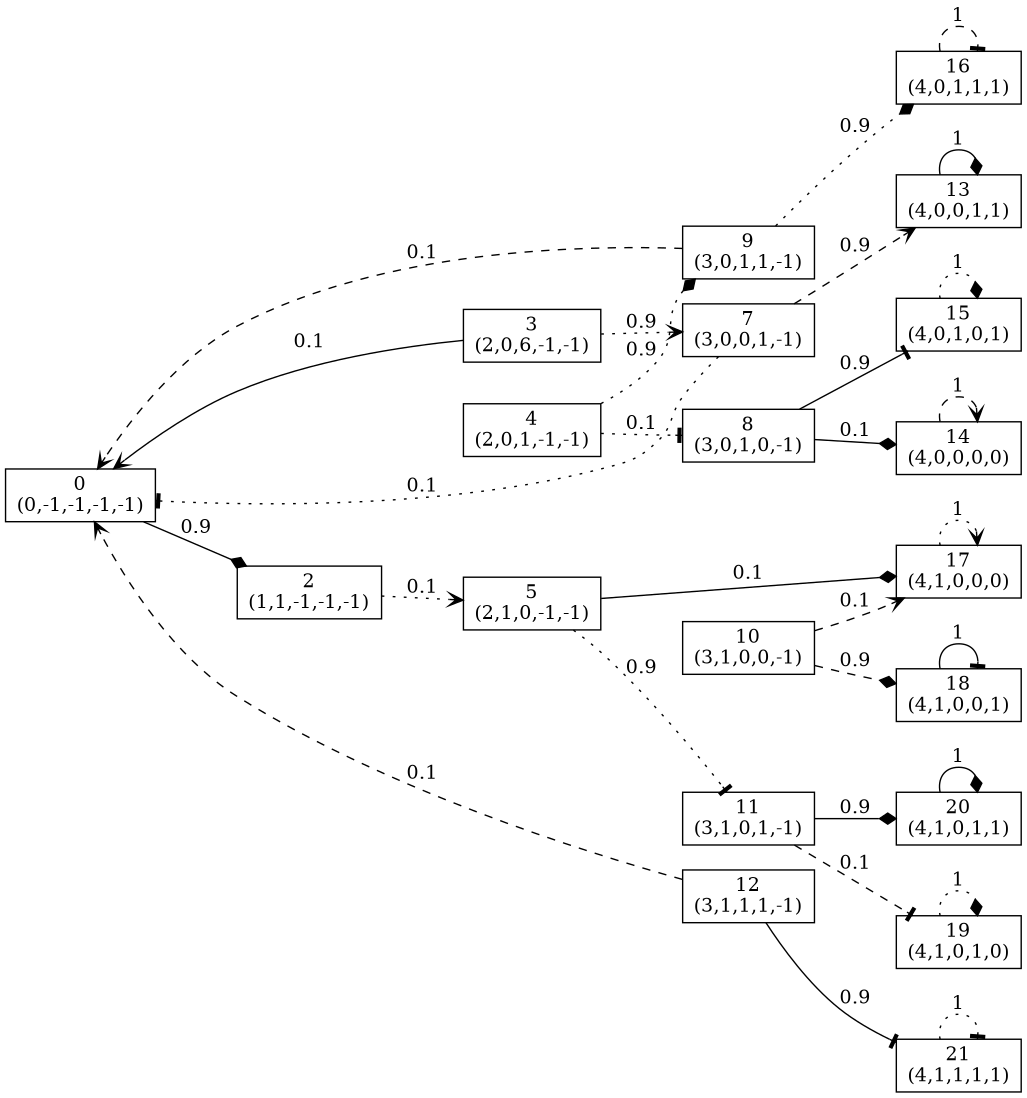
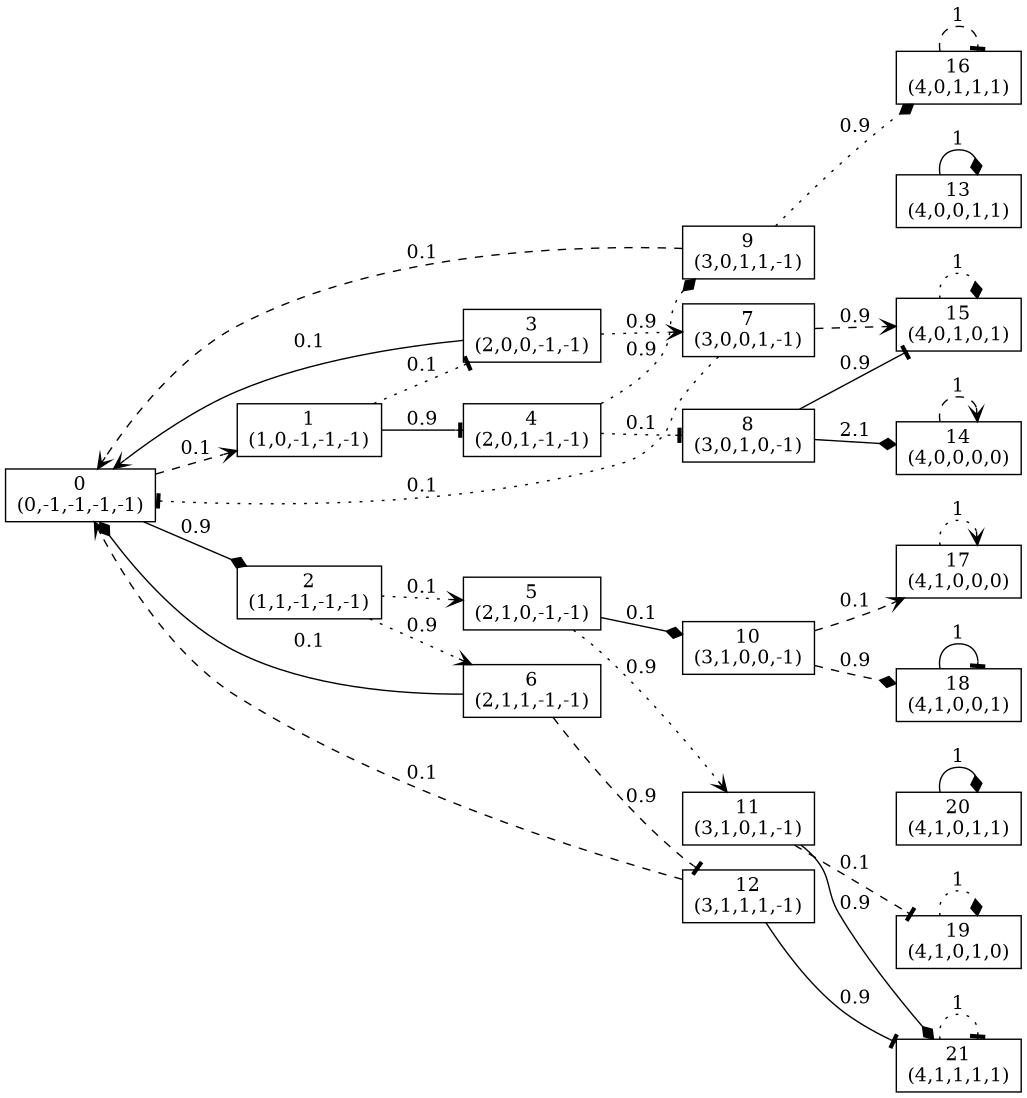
(849, 270) -> (848, 328)
(532, 336) -> (532, 336)
none -> (309, 430)
(855, 431) -> (855, 431)
(740, 588) -> (633, 624)
none -> (532, 691)
(652, 704) -> (652, 704)
(847, 819) -> (855, 939)
